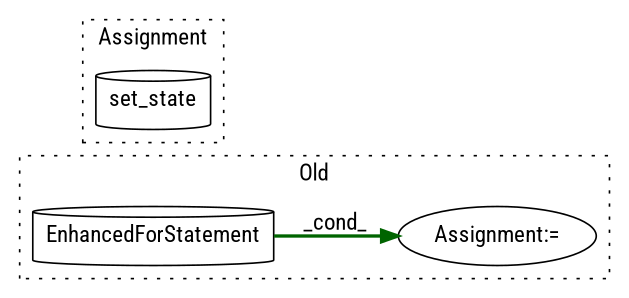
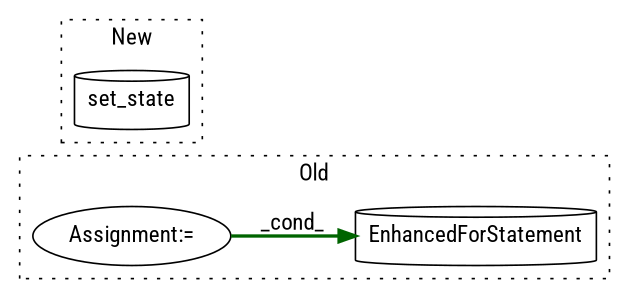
(153, 39) -> (132, 39)
(328, 236) -> (285, 236)
